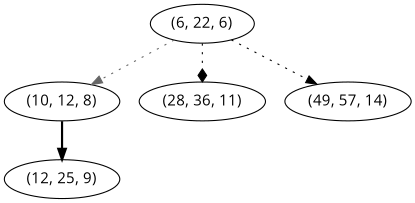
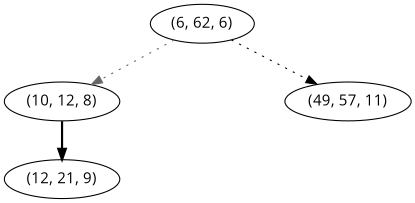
(202, 24) -> (202, 24)
(202, 101) -> none
(348, 101) -> (348, 101)
(62, 179) -> (62, 179)
